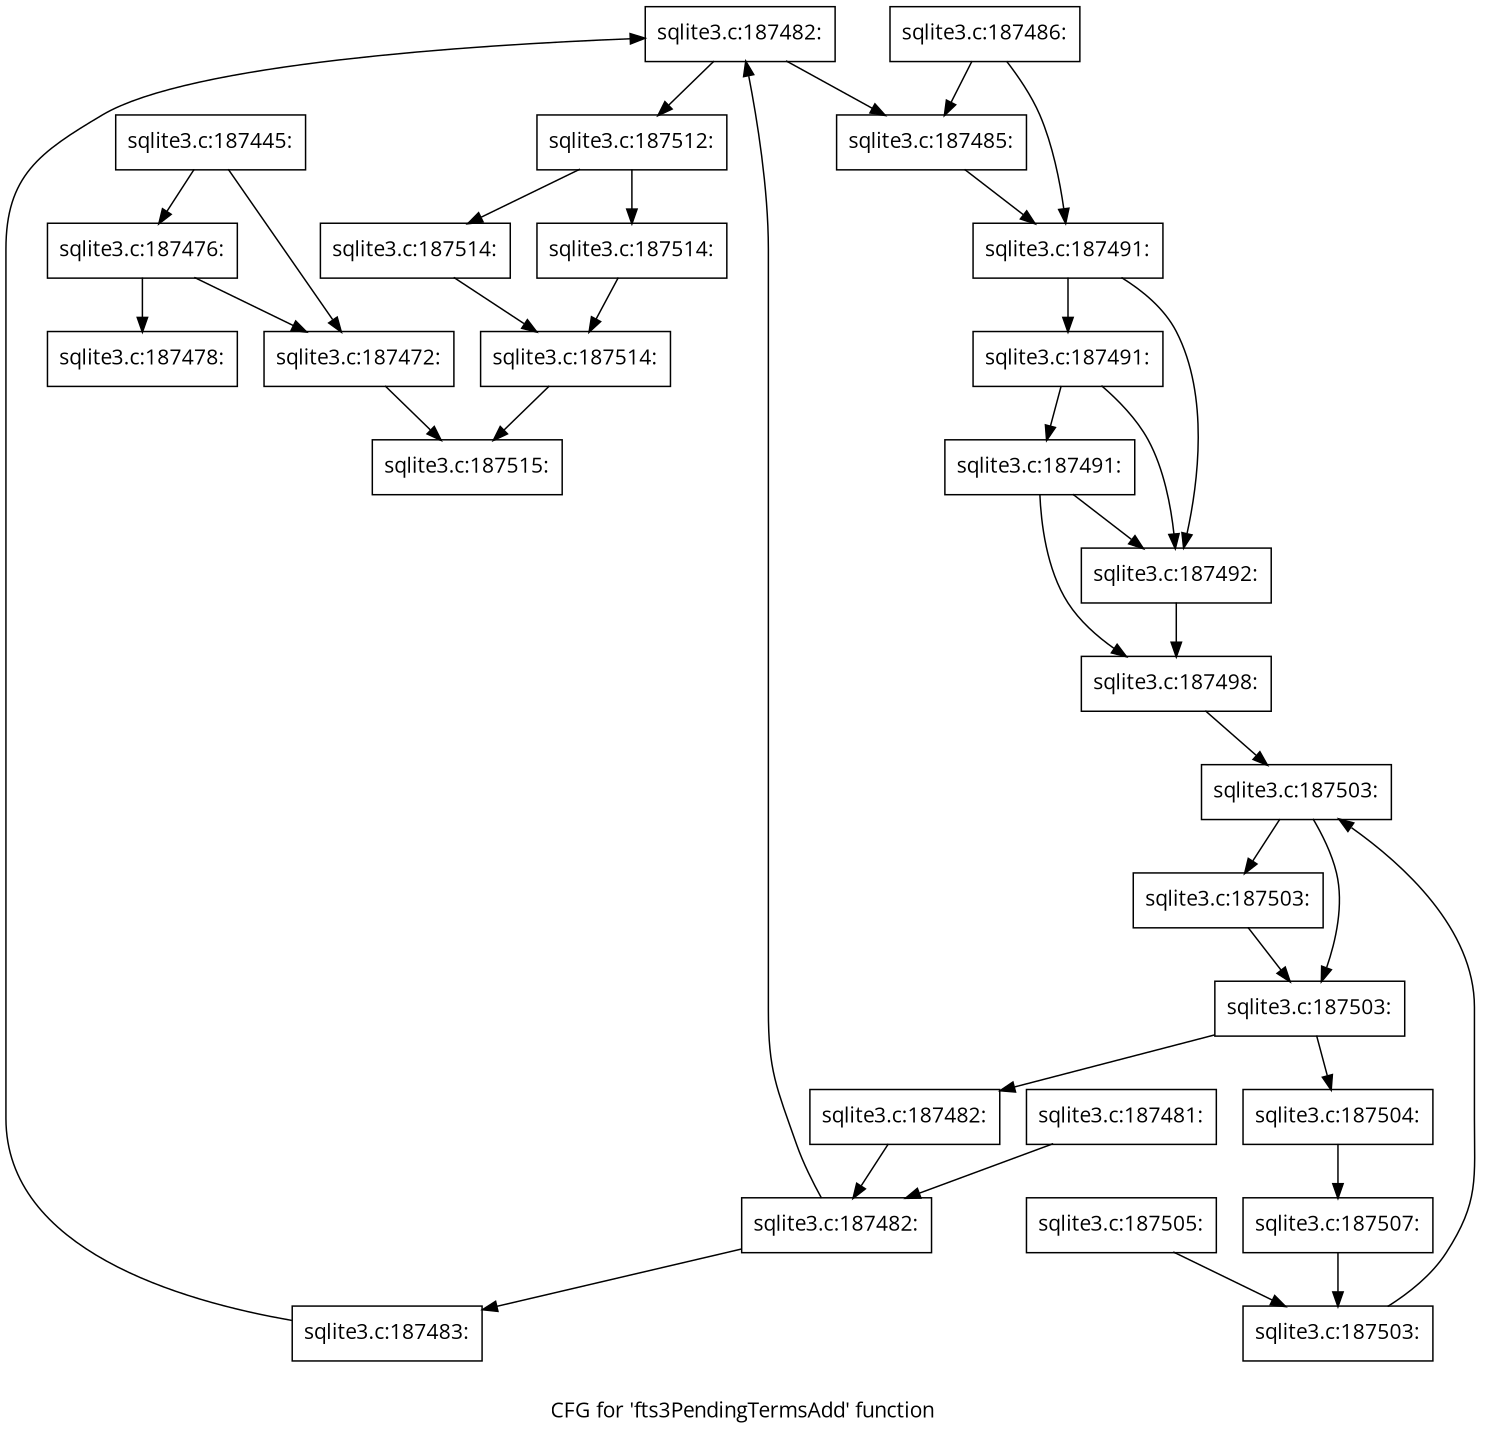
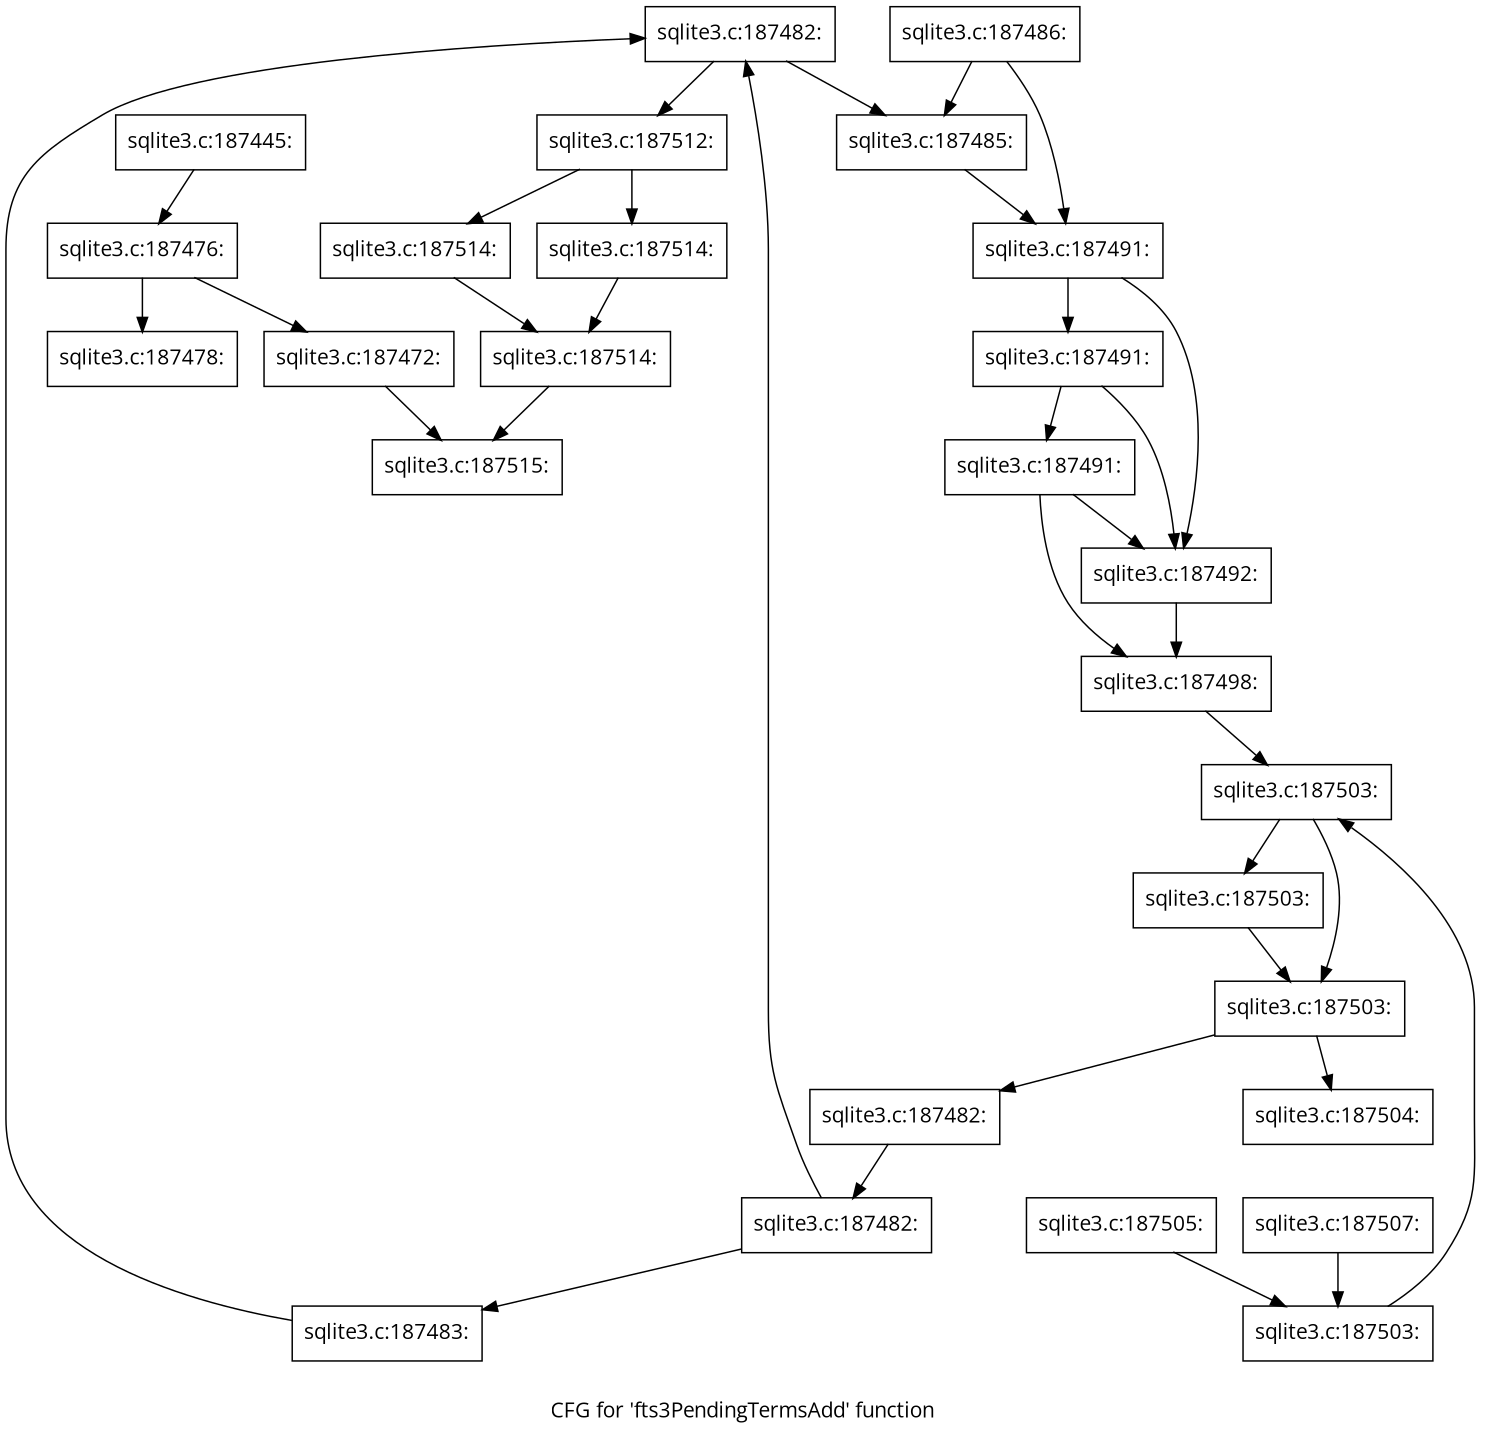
(280, 244) -> none
(1121, 1117) -> none
(1338, 1164) -> none
